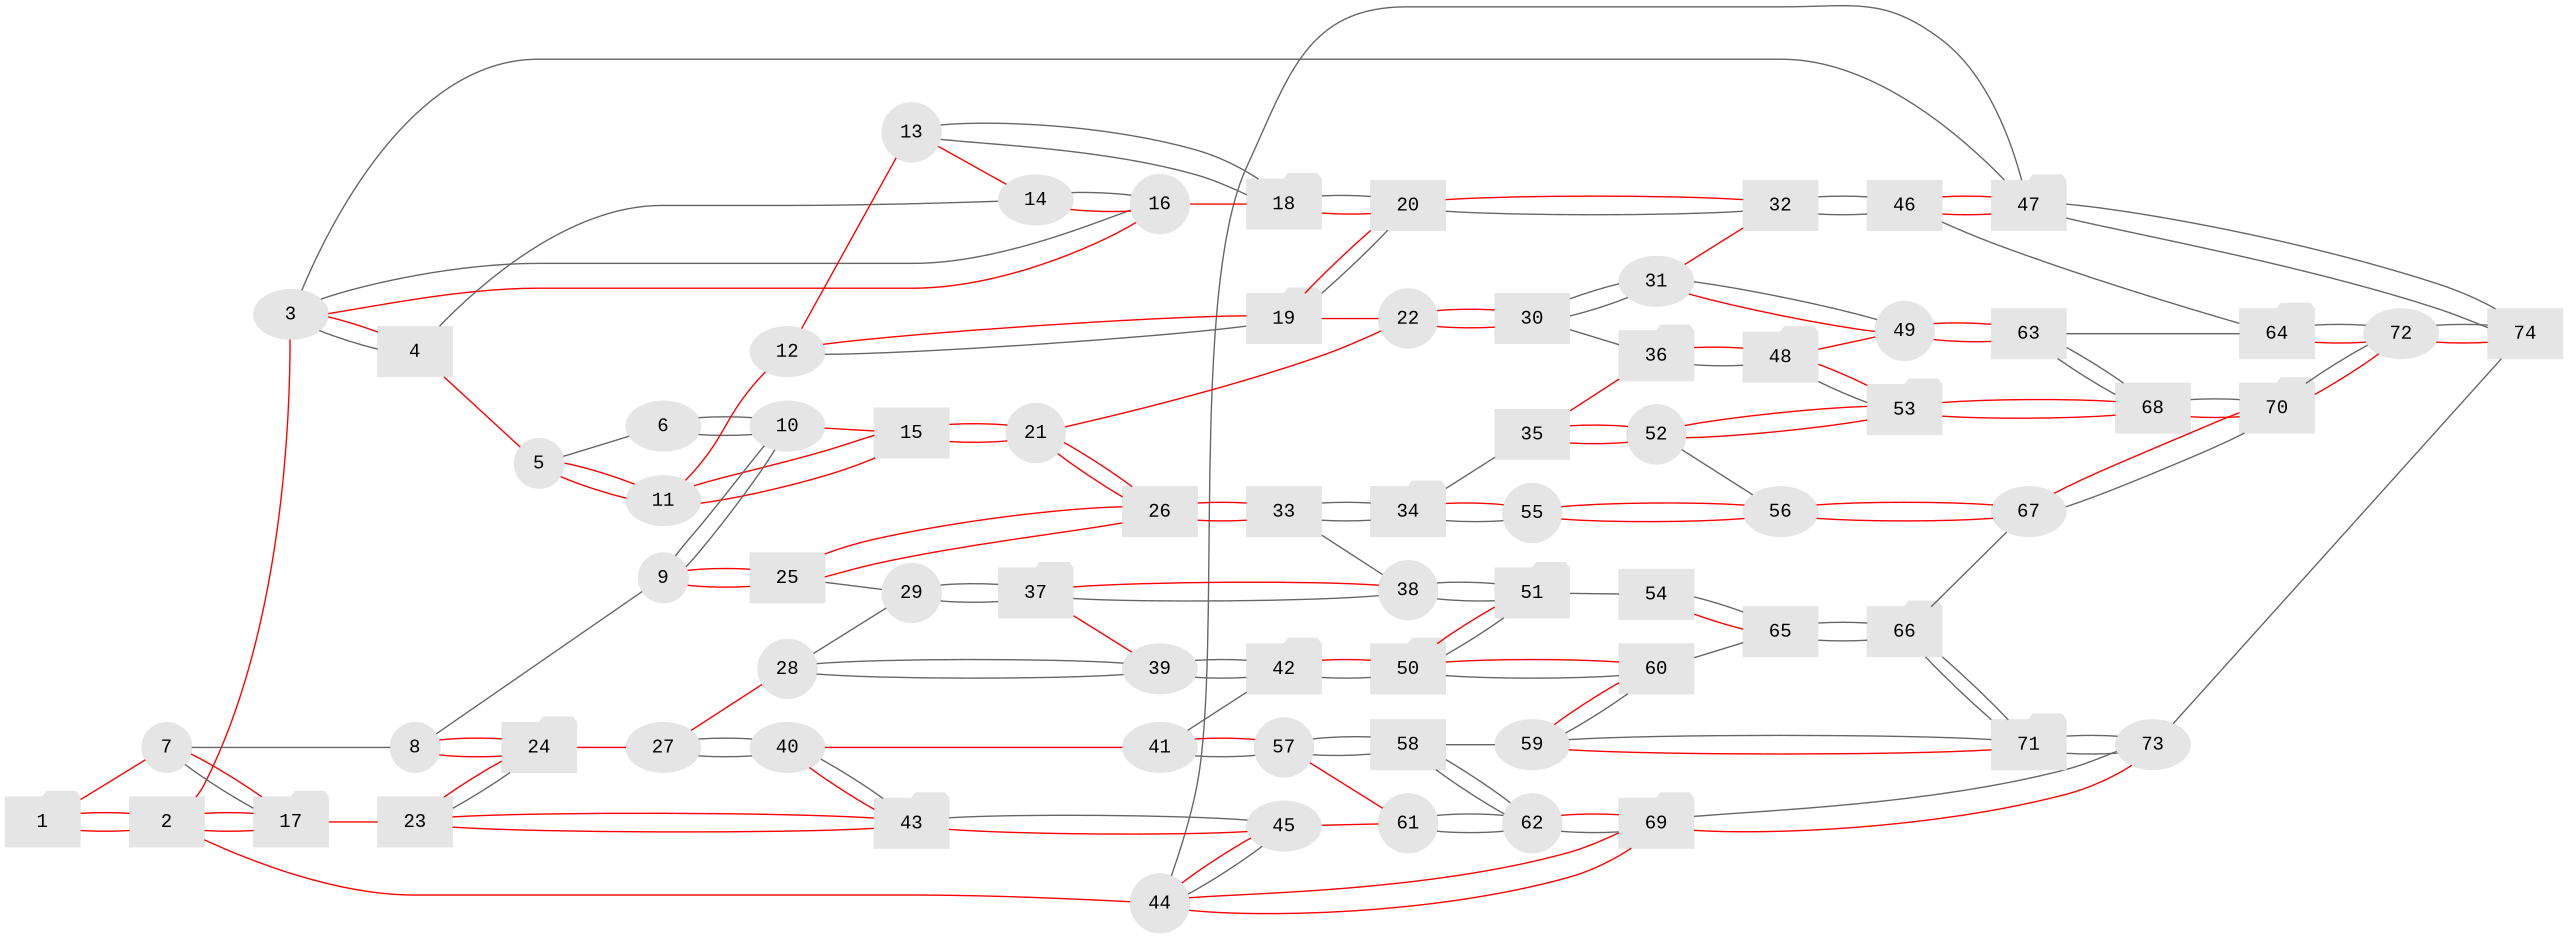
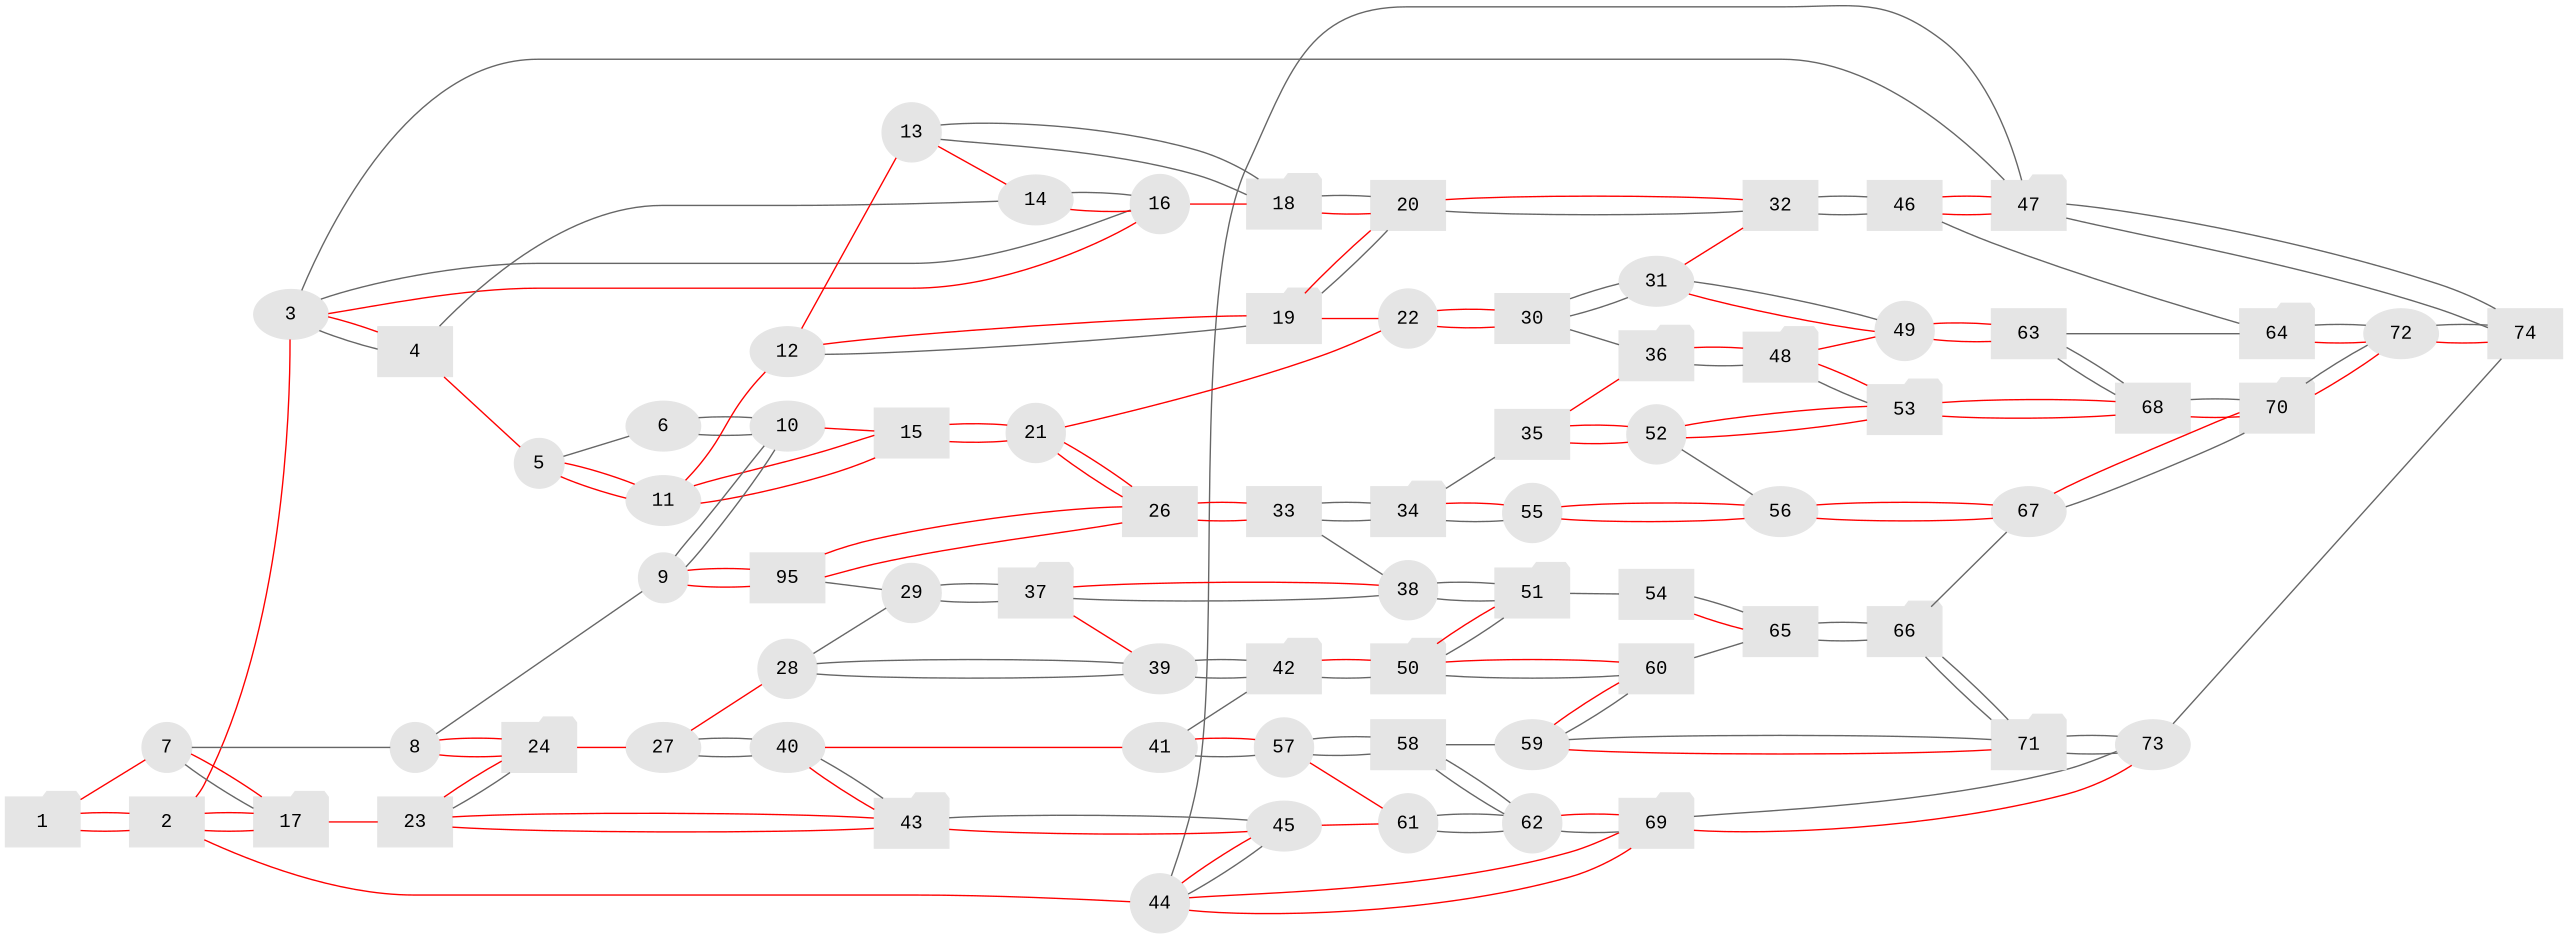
(788, 578) -> (788, 578)
